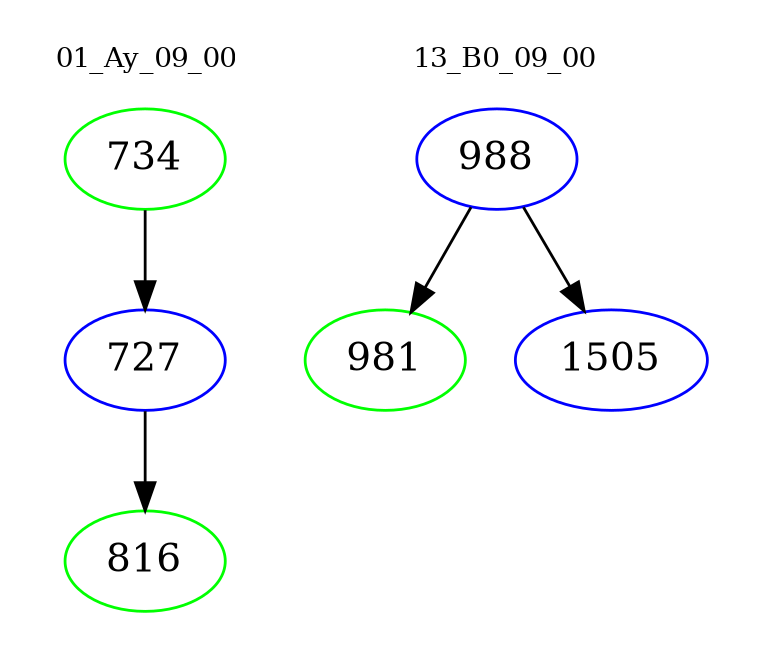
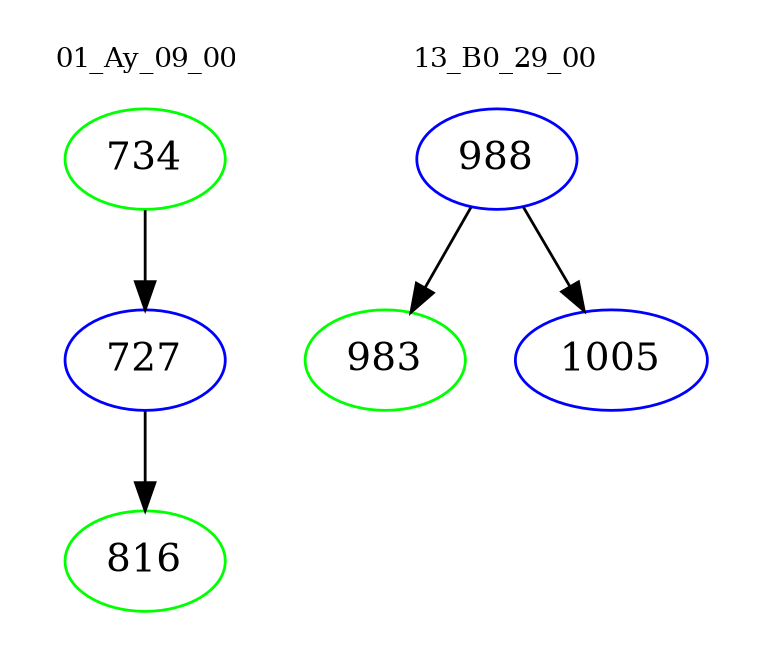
(505, 60) -> (505, 60)
(385, 360) -> (385, 360)
(611, 360) -> (611, 360)
